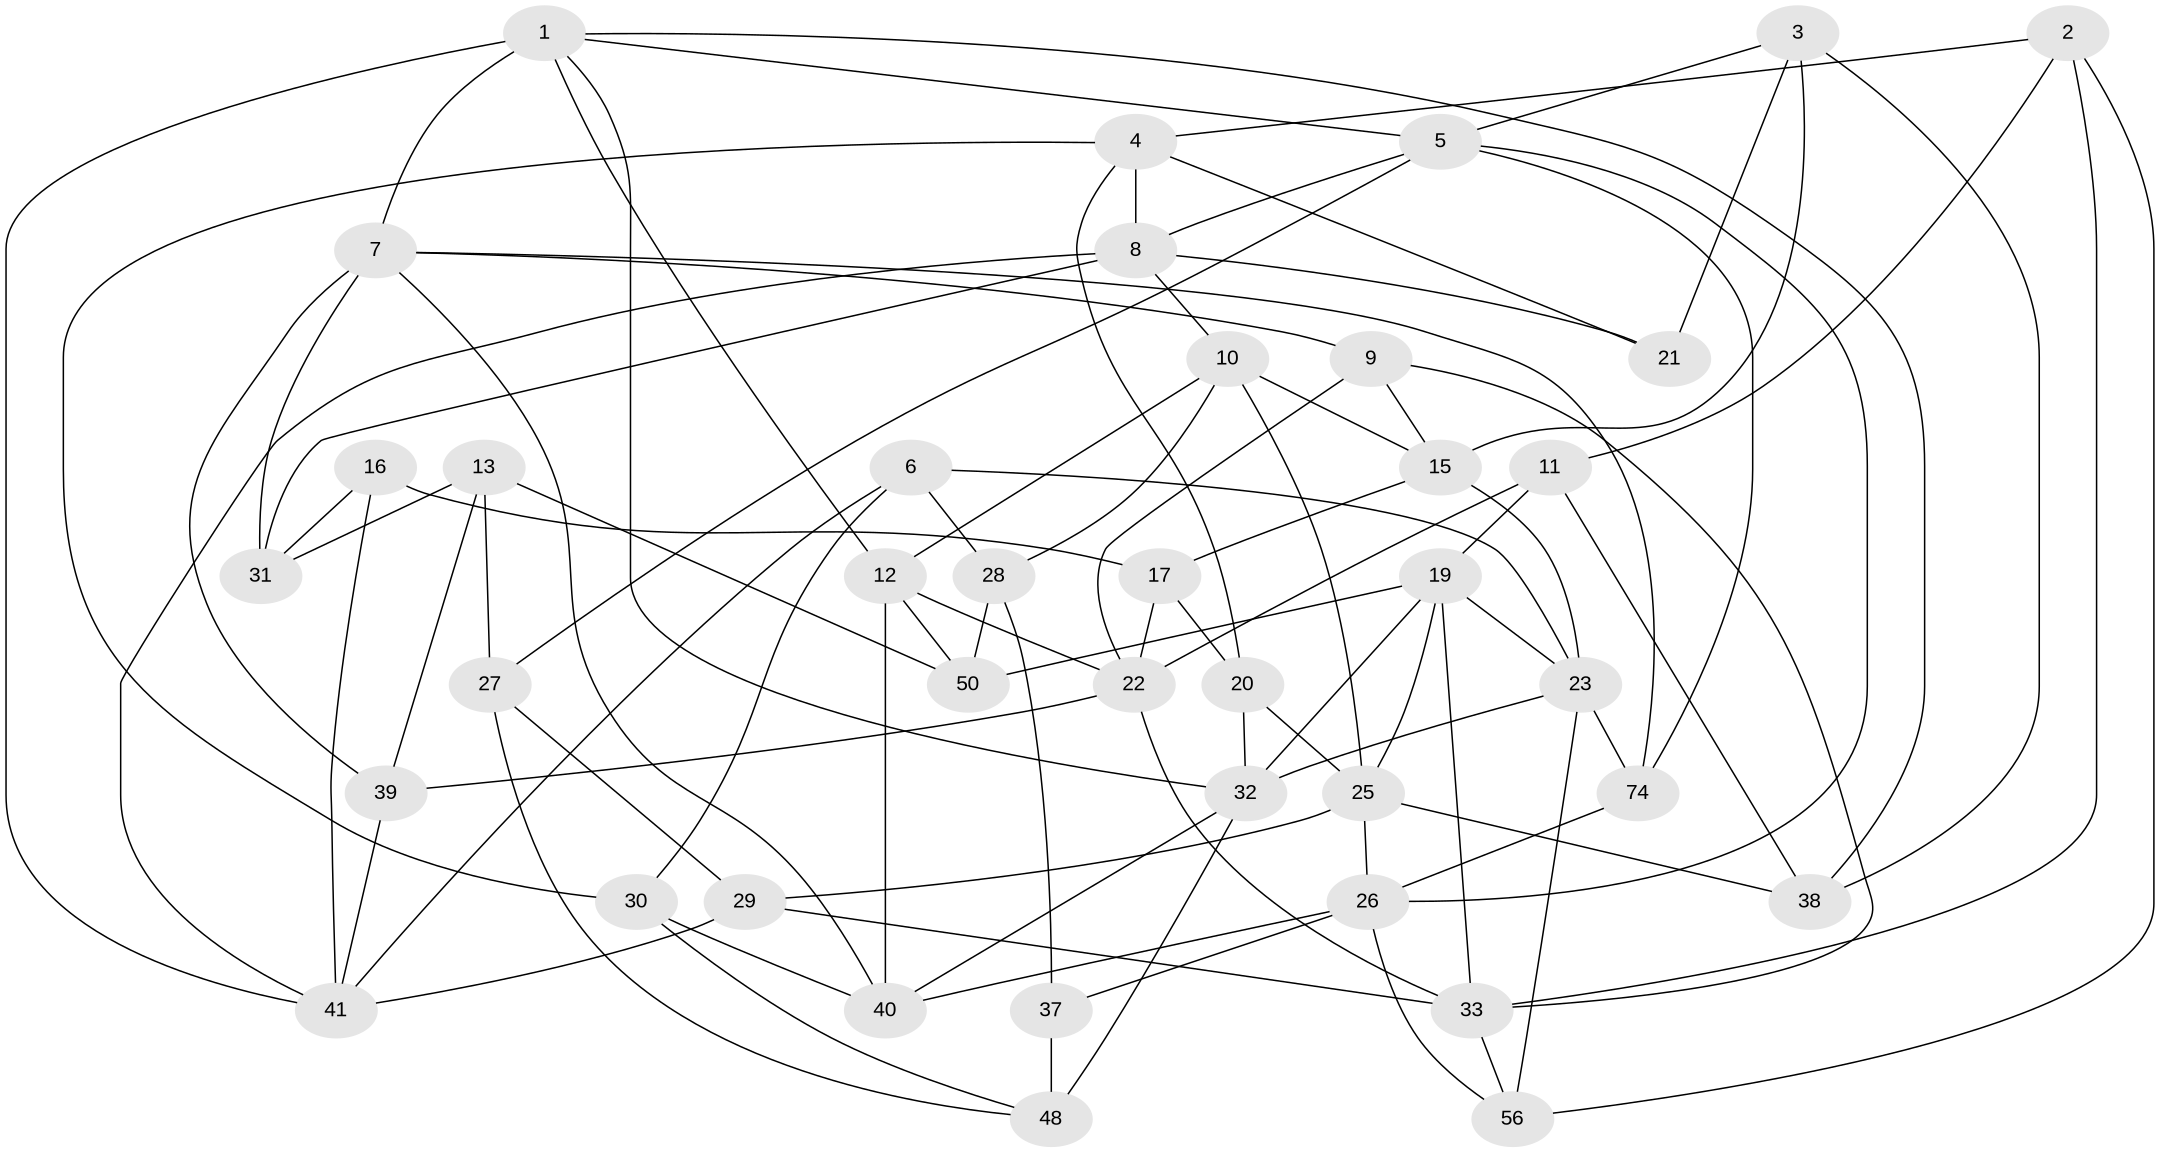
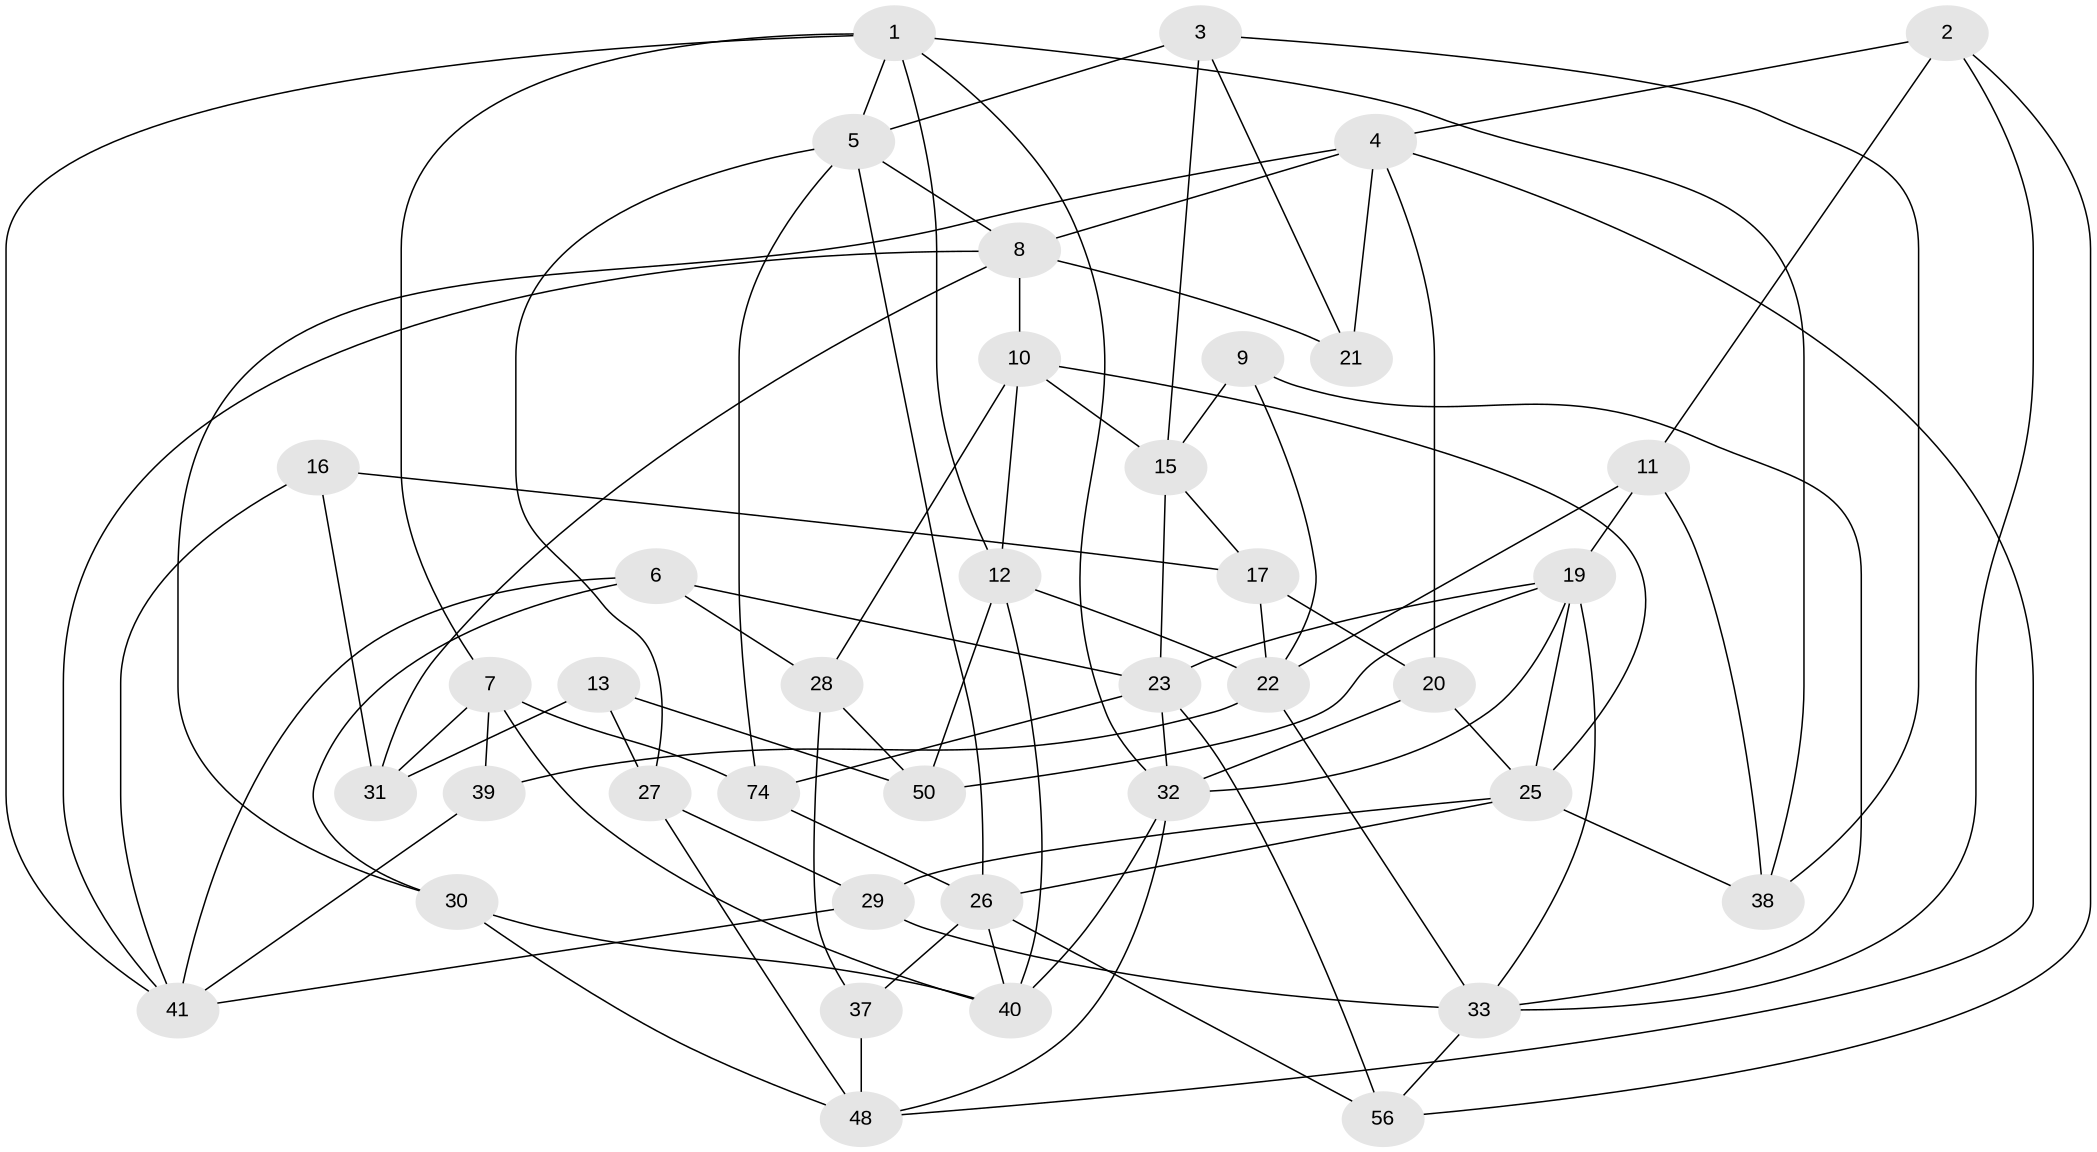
(901, 281) -> none
(435, 631) -> none
none -> (2006, 932)
